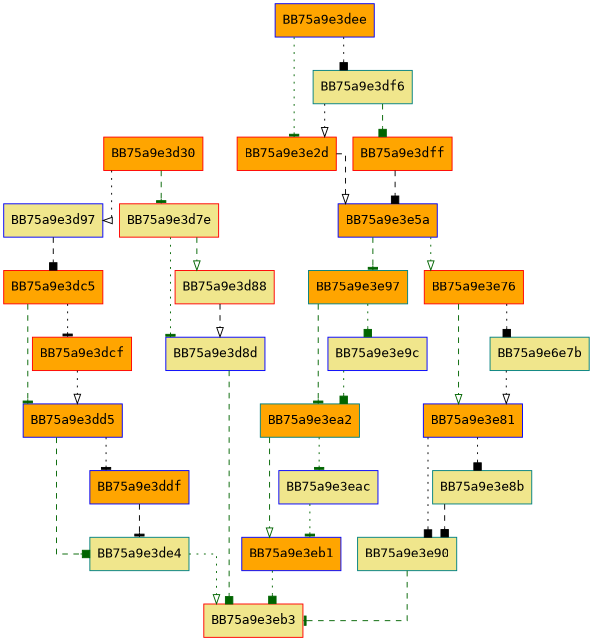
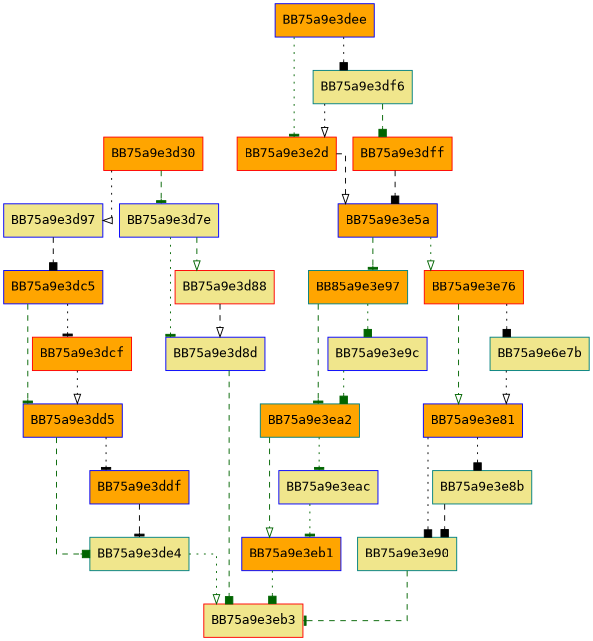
(169, 220) -> (169, 220)
(53, 287) -> (53, 287)
(358, 287) -> (358, 287)
